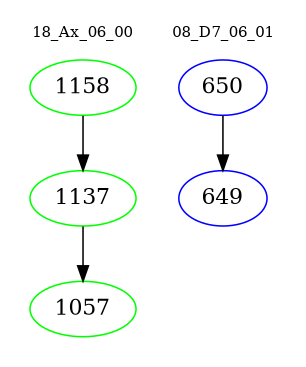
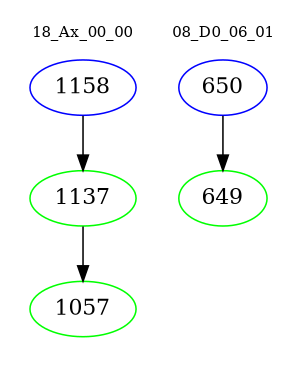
(83, 33) -> (83, 33)
(224, 33) -> (224, 33)
(83, 88) -> (83, 88)
(223, 198) -> (223, 198)
